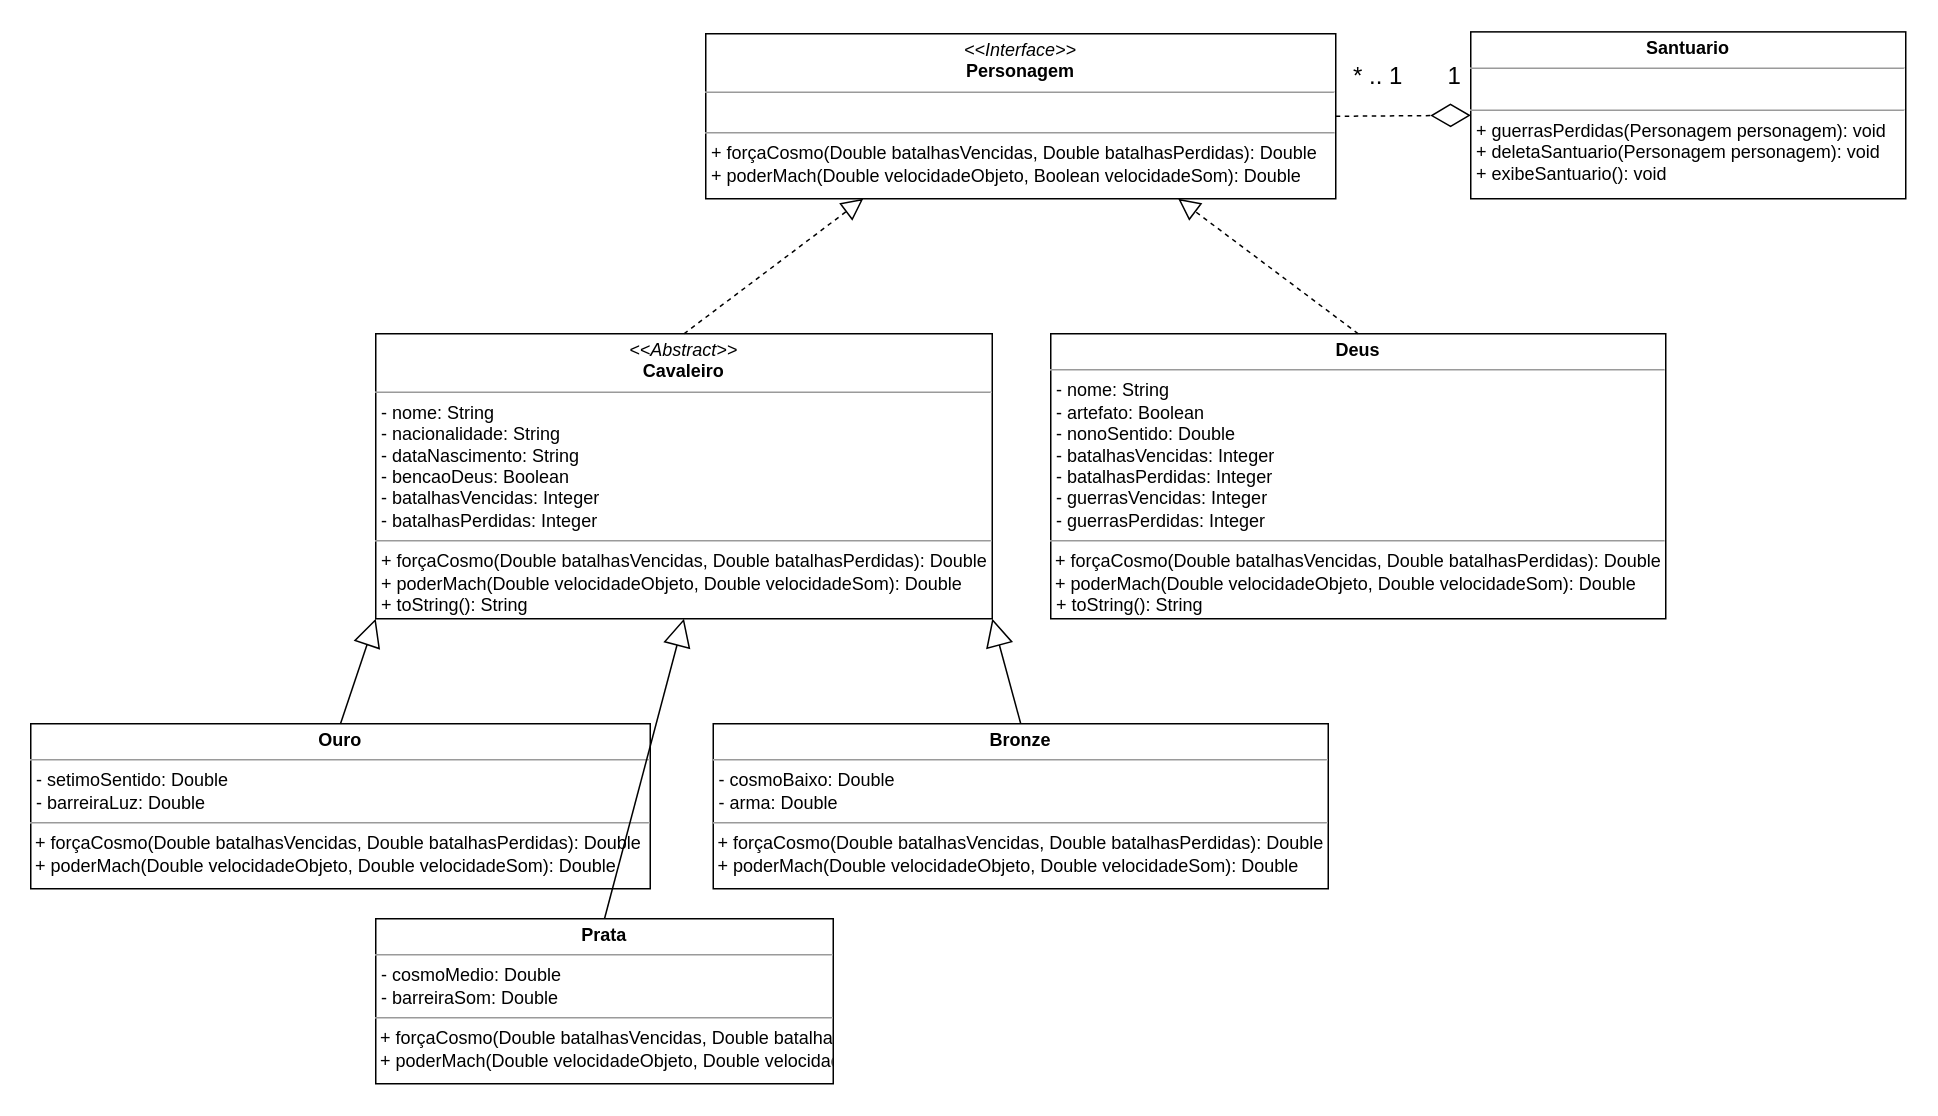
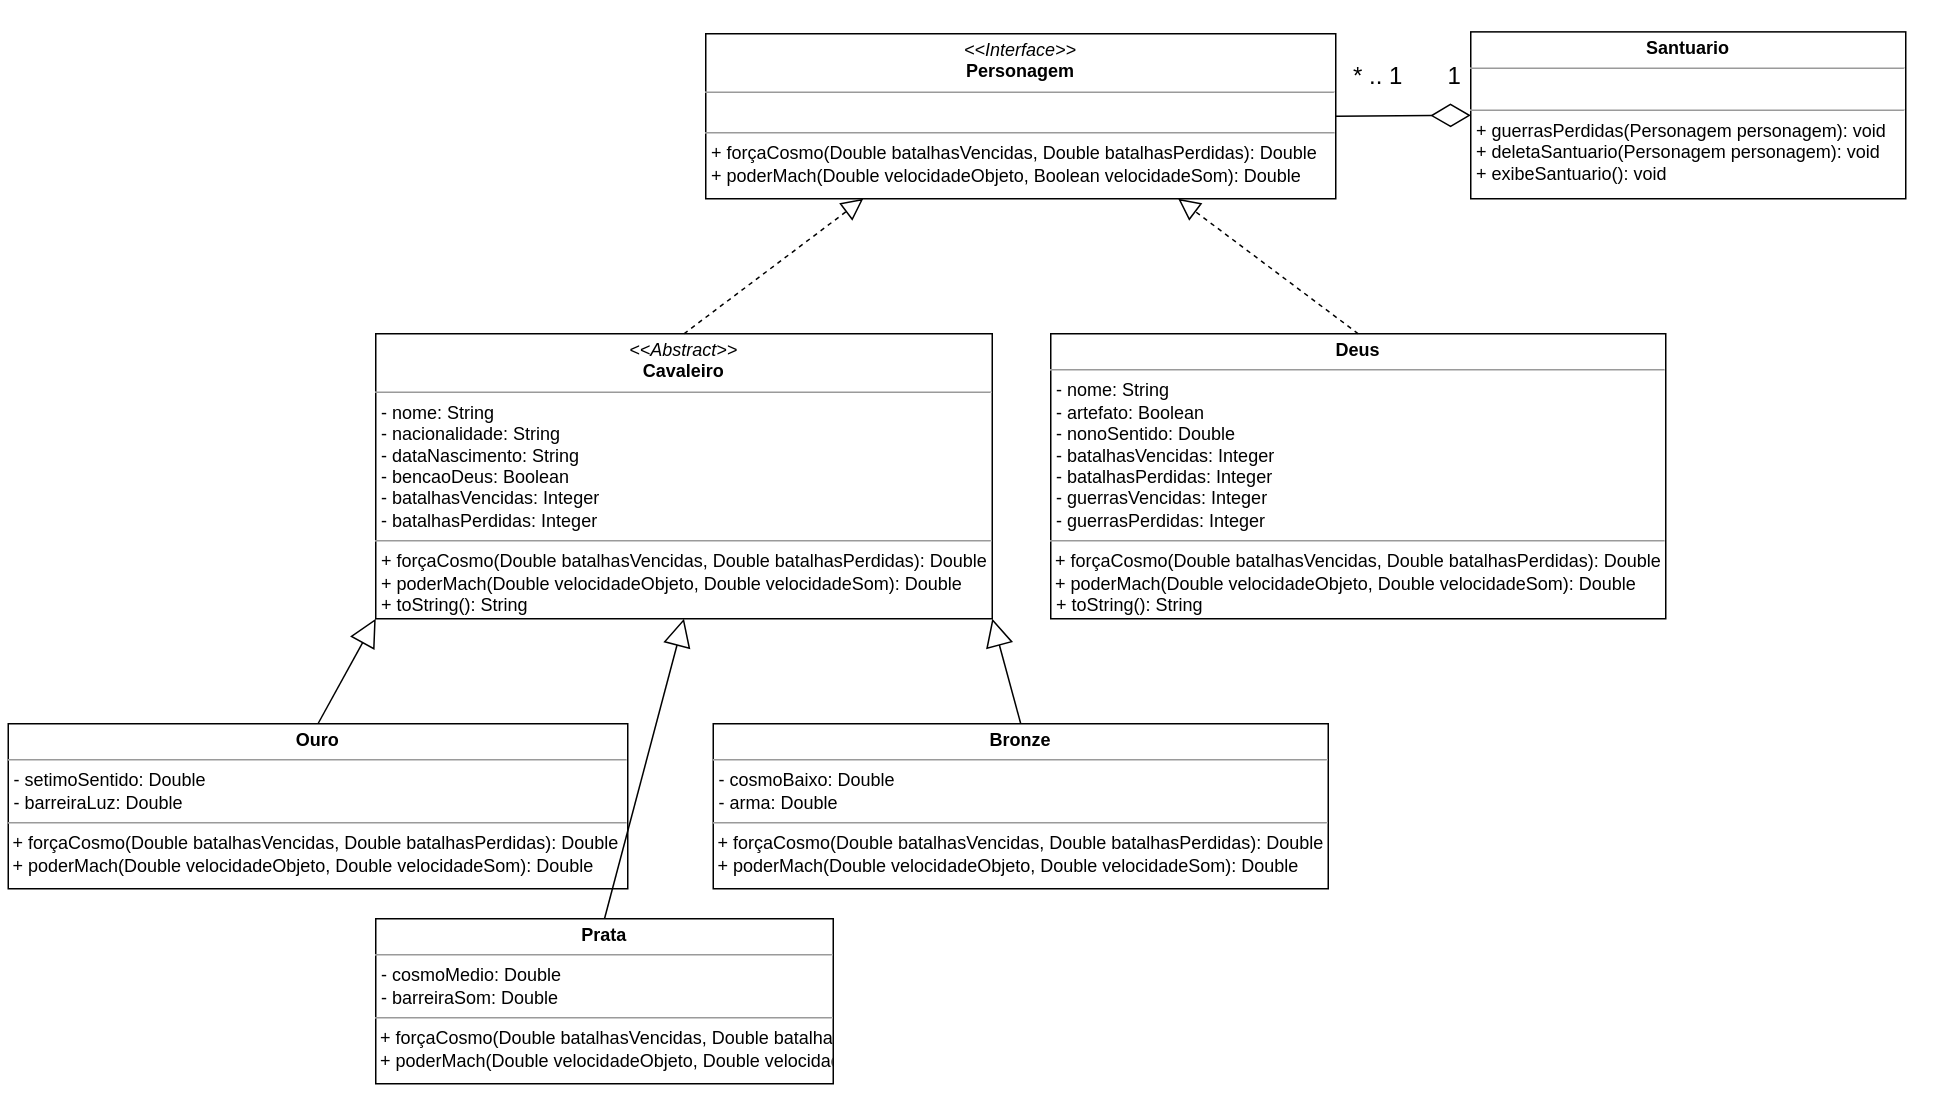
(1385, 116) -> (1385, 116)
(341, 806) -> (318, 806)
